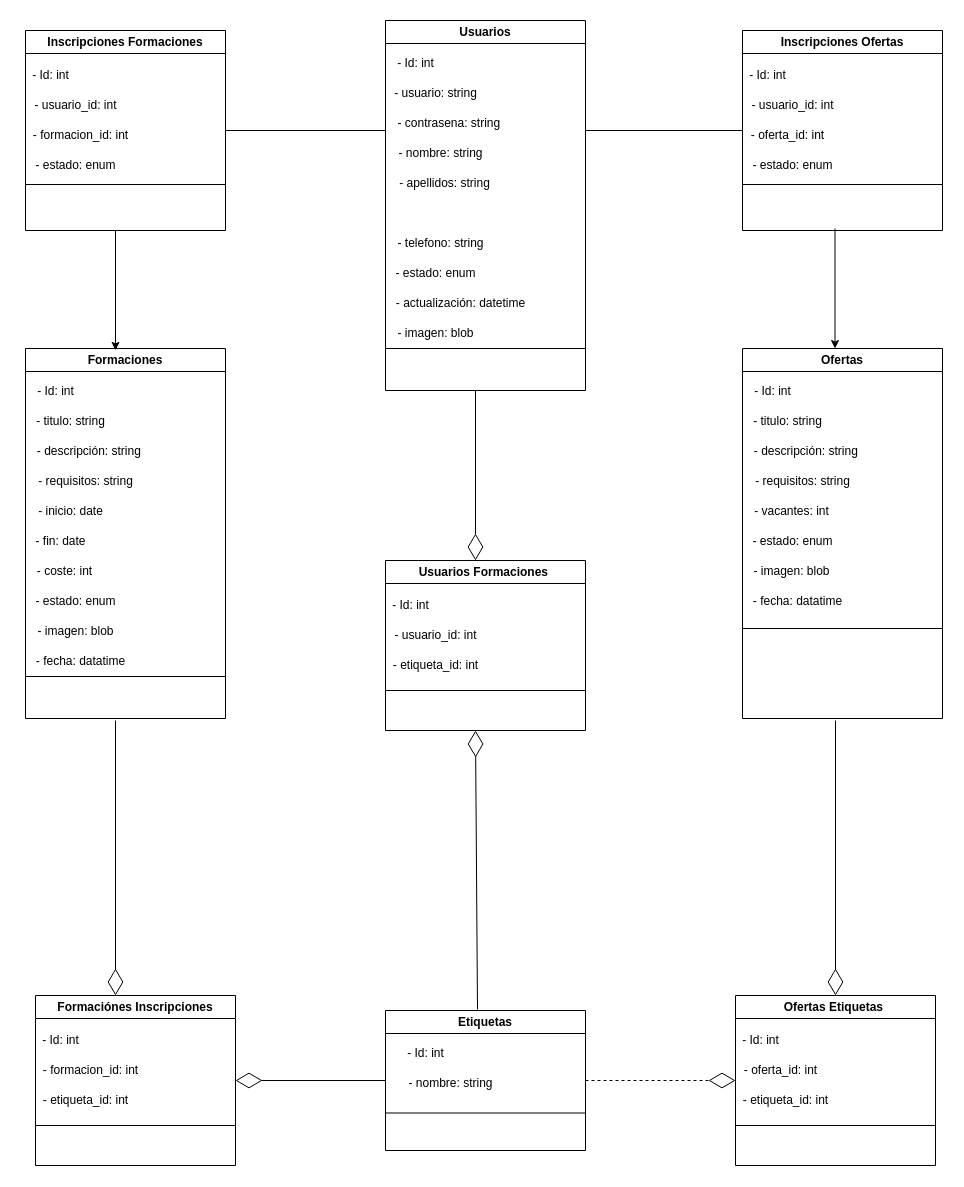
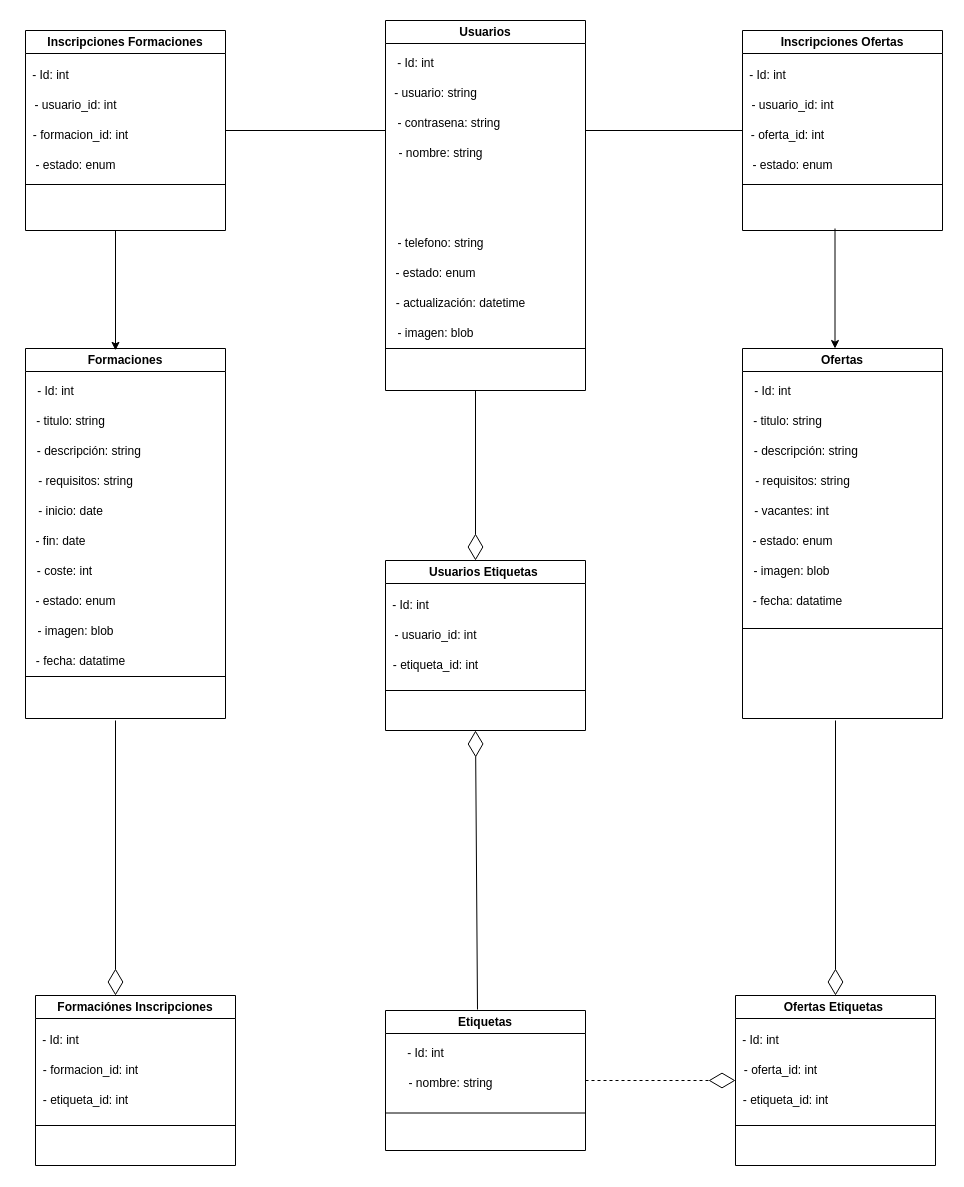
(445, 184) -> none
(486, 573) -> (486, 573)
(322, 1081) -> none
